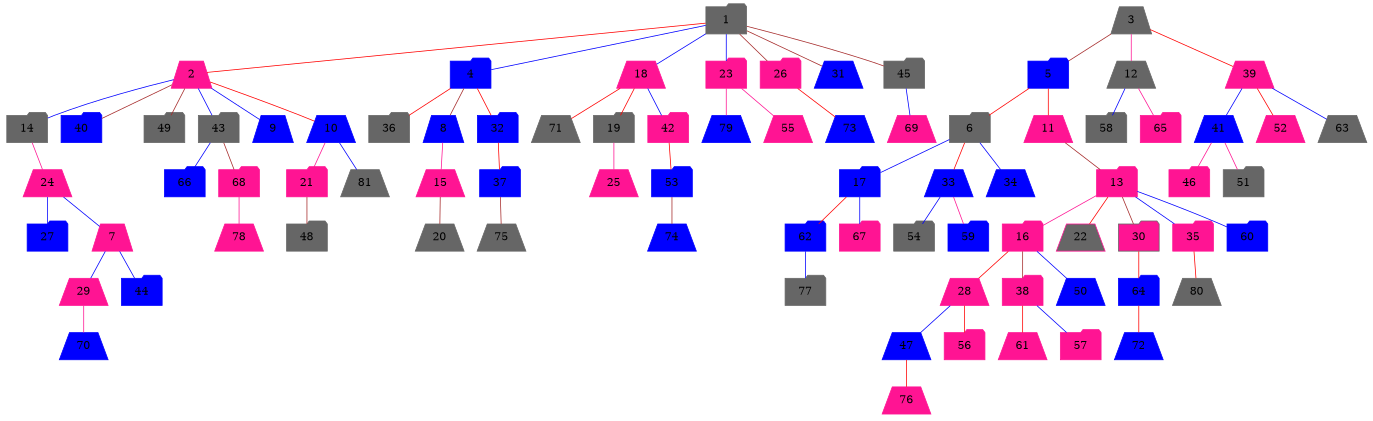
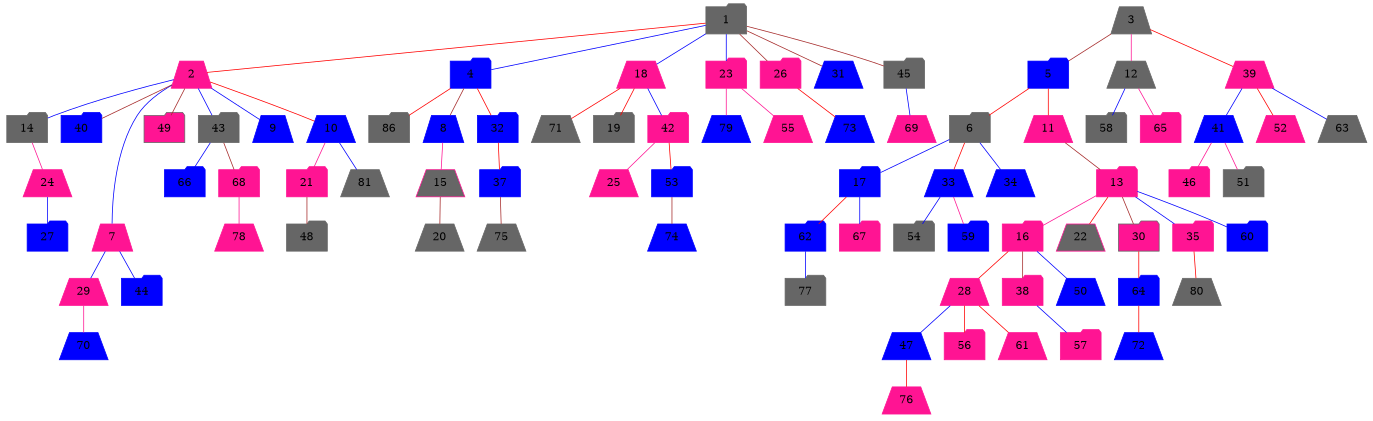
(164, 129) -> (164, 129)
(389, 129) -> (389, 129)
(614, 156) -> (641, 156)
(440, 183) -> (440, 183)
(82, 212) -> (124, 145)
(1023, 319) -> (994, 319)
